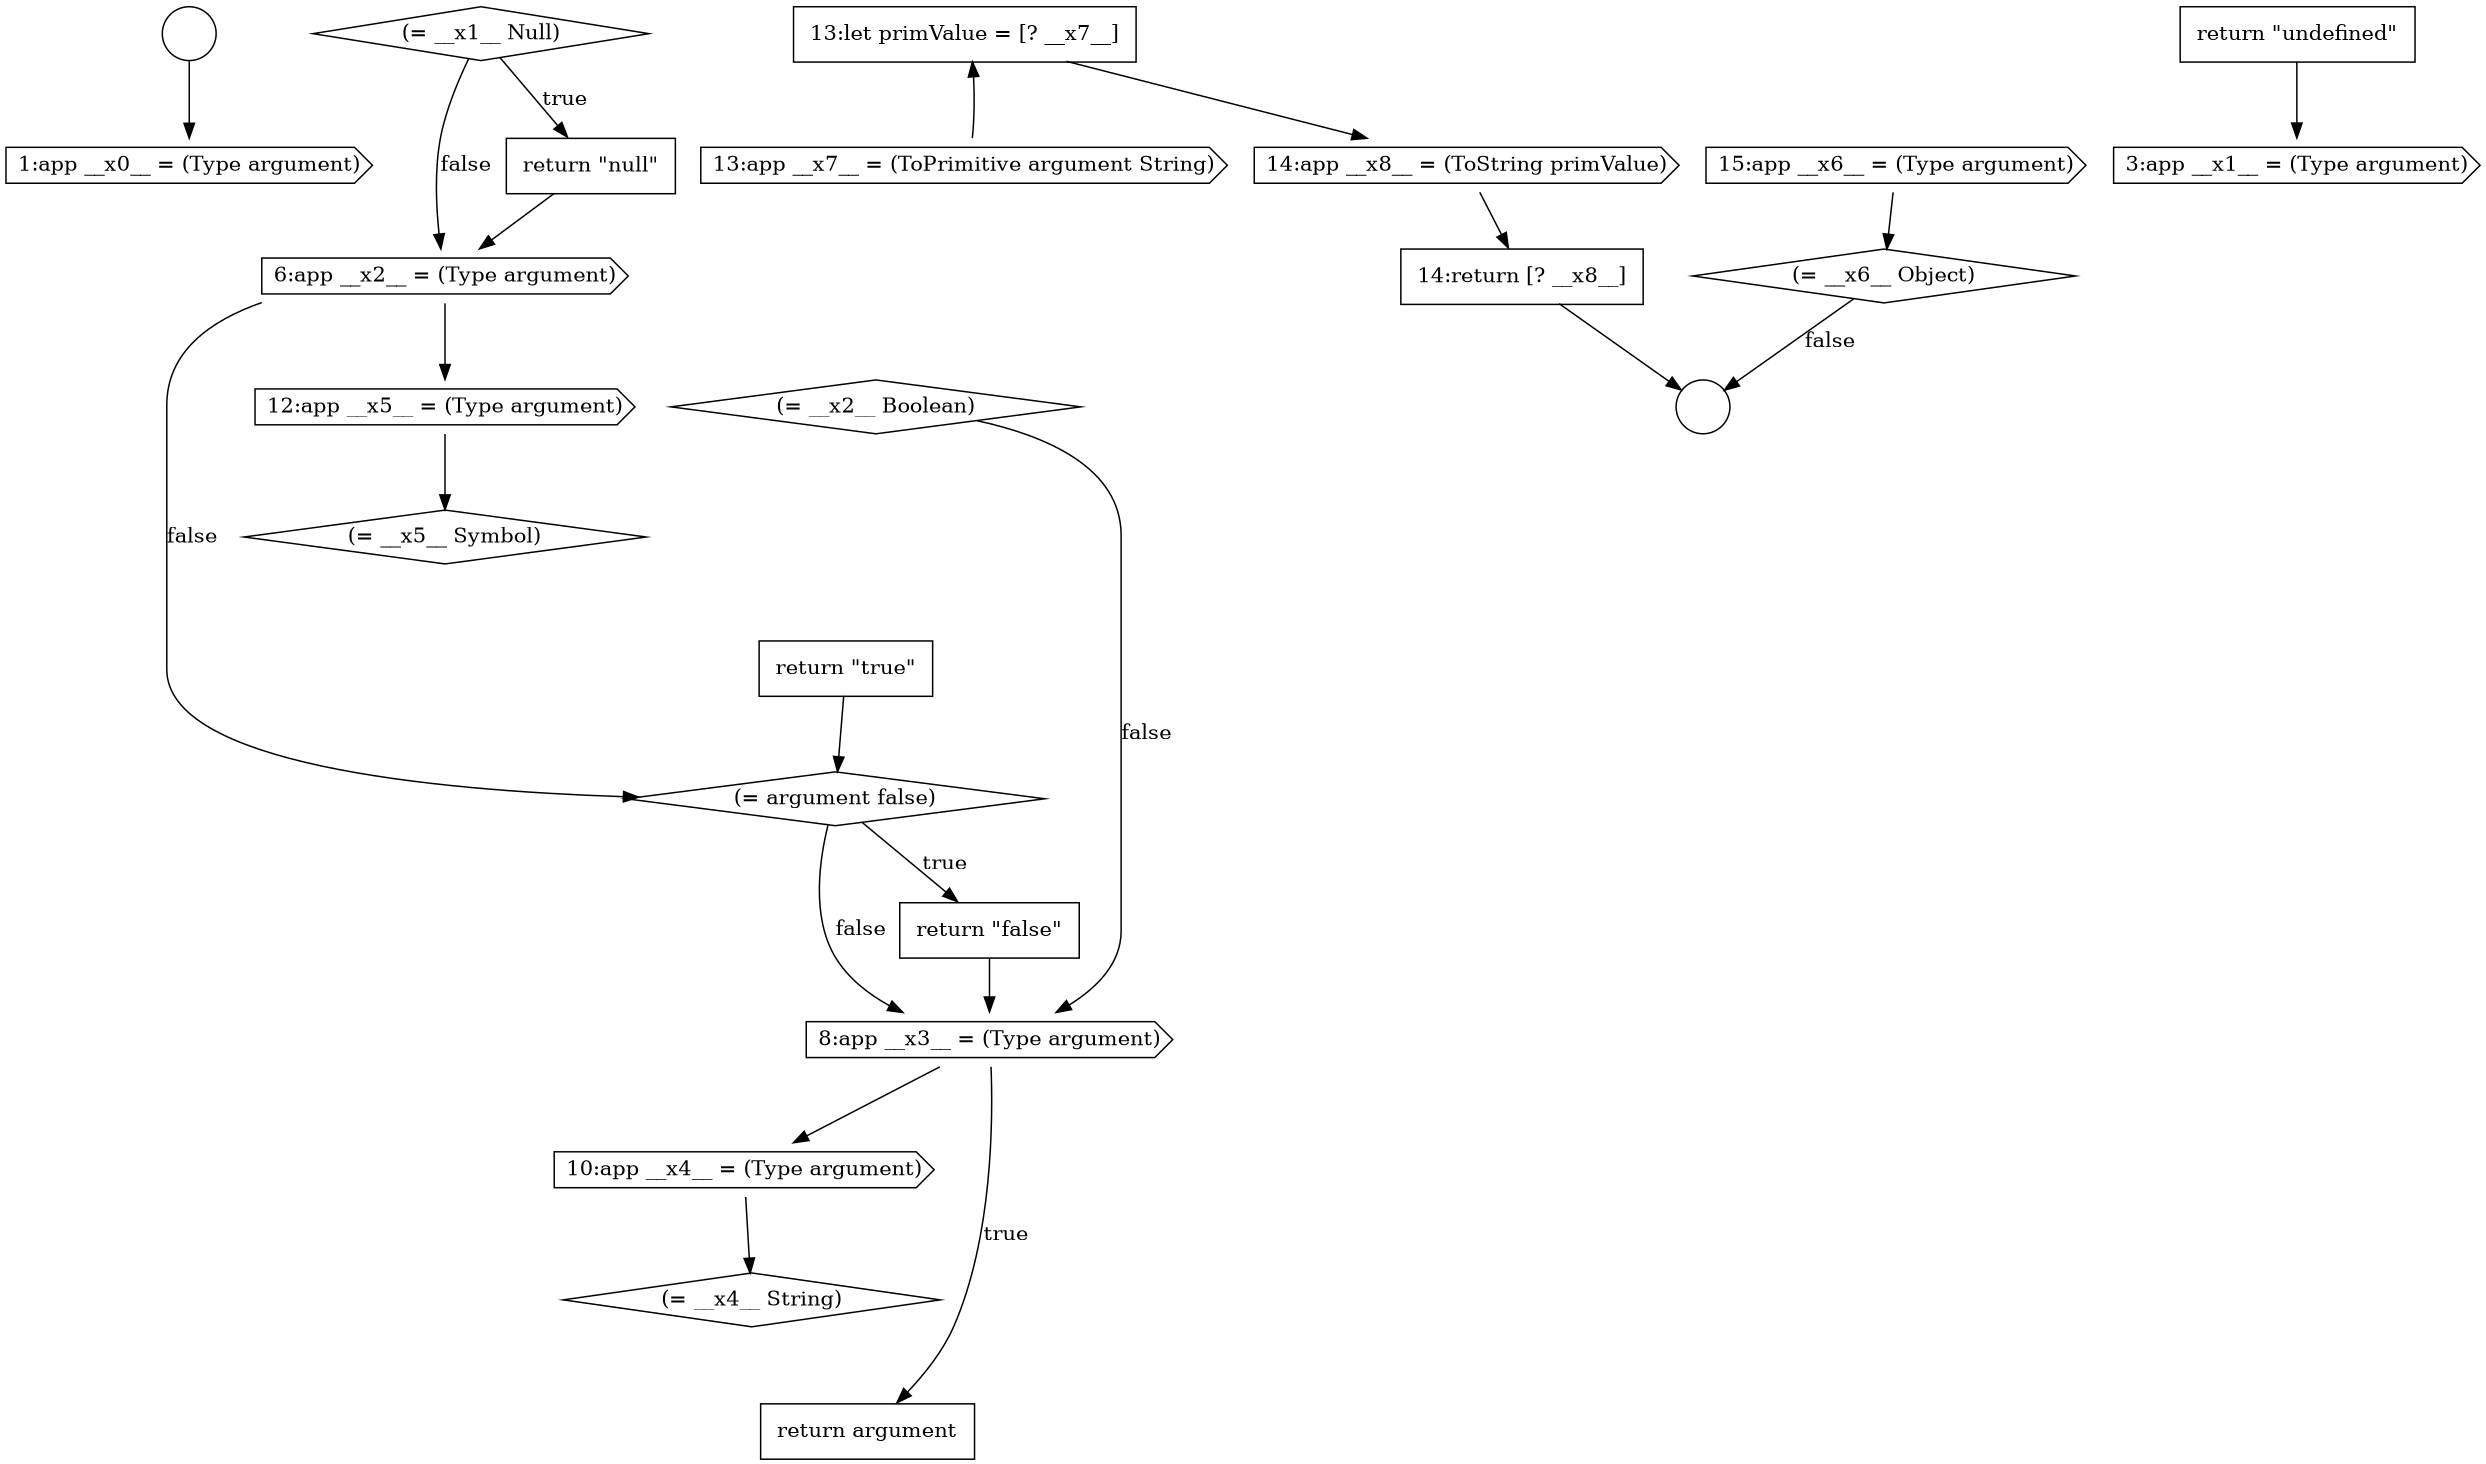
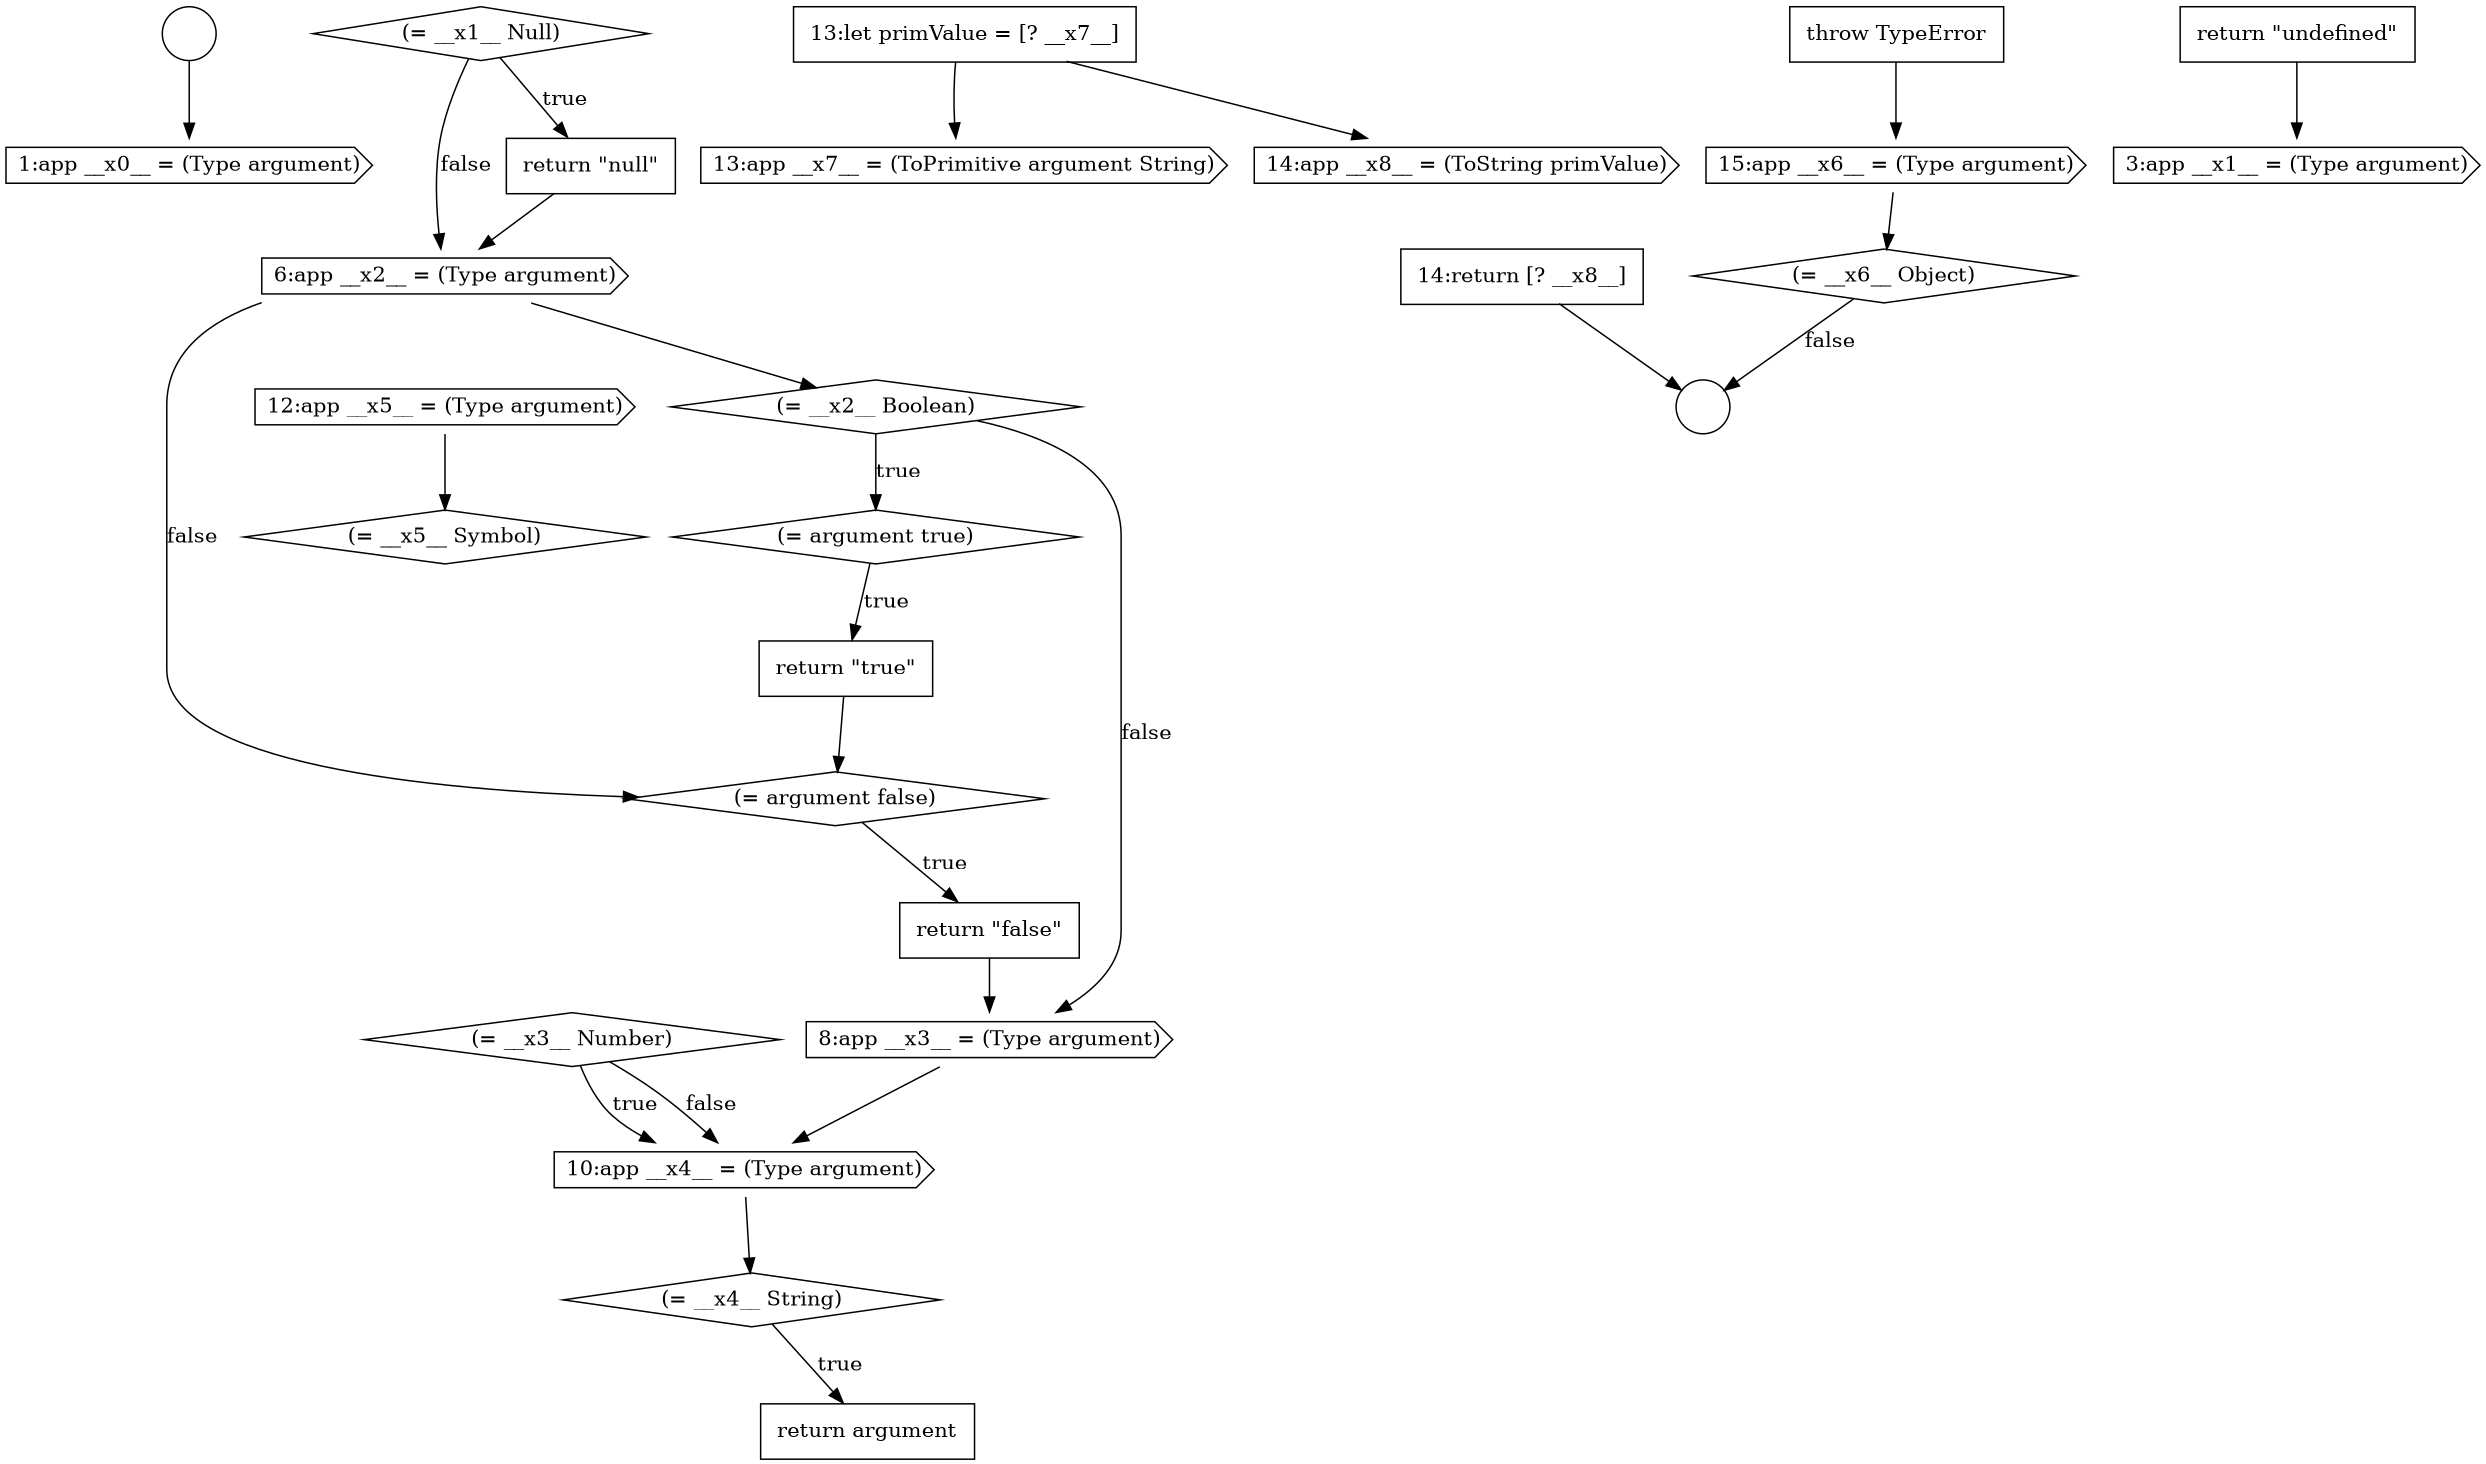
none -> (1896, 34)
(974, 108) -> (954, 92)
(1491, 213) -> none
(445, 334) -> (666, 343)
none -> (876, 537)
(824, 929) -> none
none -> (572, 1040)
(980, 1238) -> (803, 1358)
